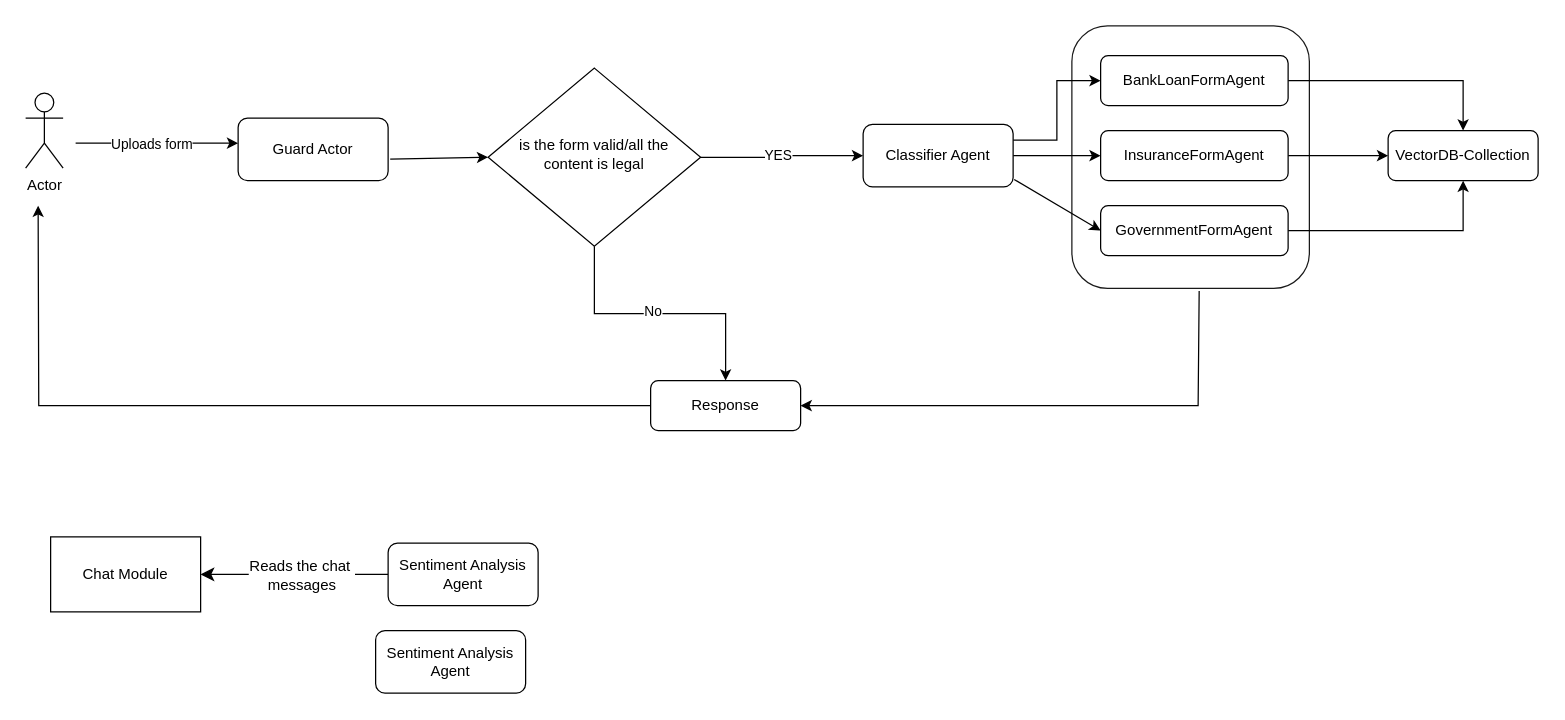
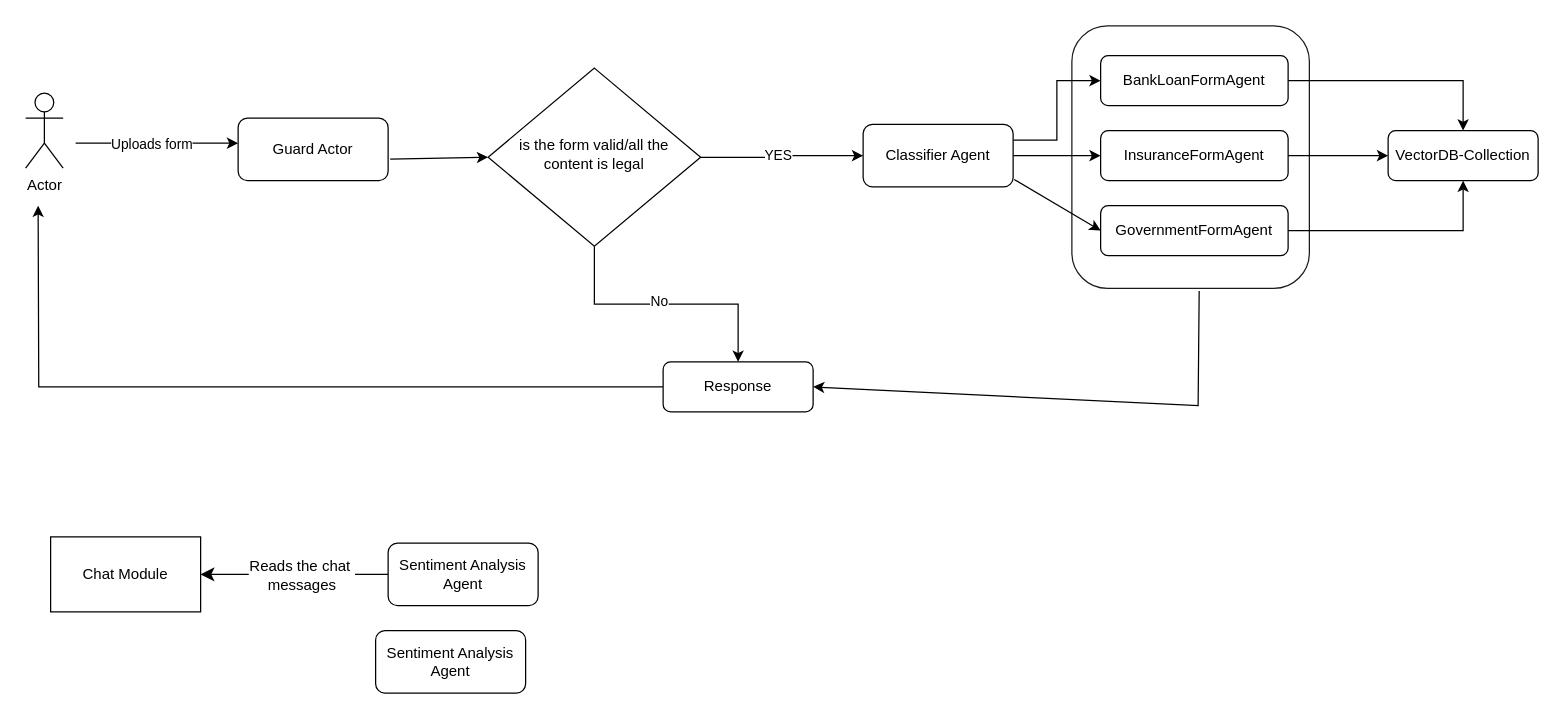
(726, 406) -> (738, 387)
